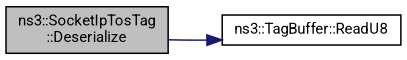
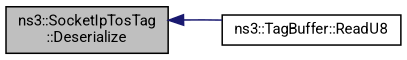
(188, 40) -> (203, 20)
